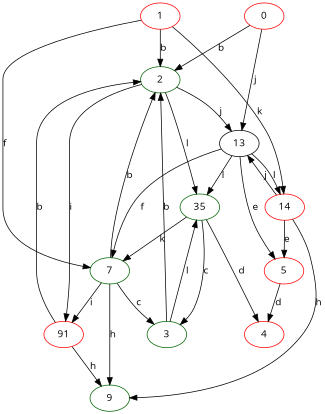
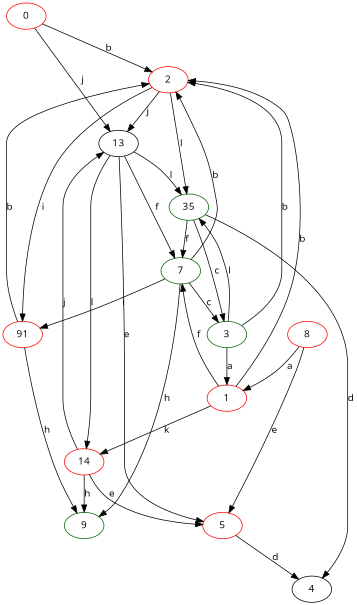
(160, 80) -> (168, 80)
(162, 239) -> (187, 239)
(264, 334) -> (312, 589)
none -> (307, 334)
none -> (227, 363)
